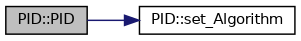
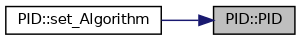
(106, 20) -> (180, 20)
